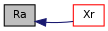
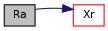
(60, 22) -> (49, 8)
